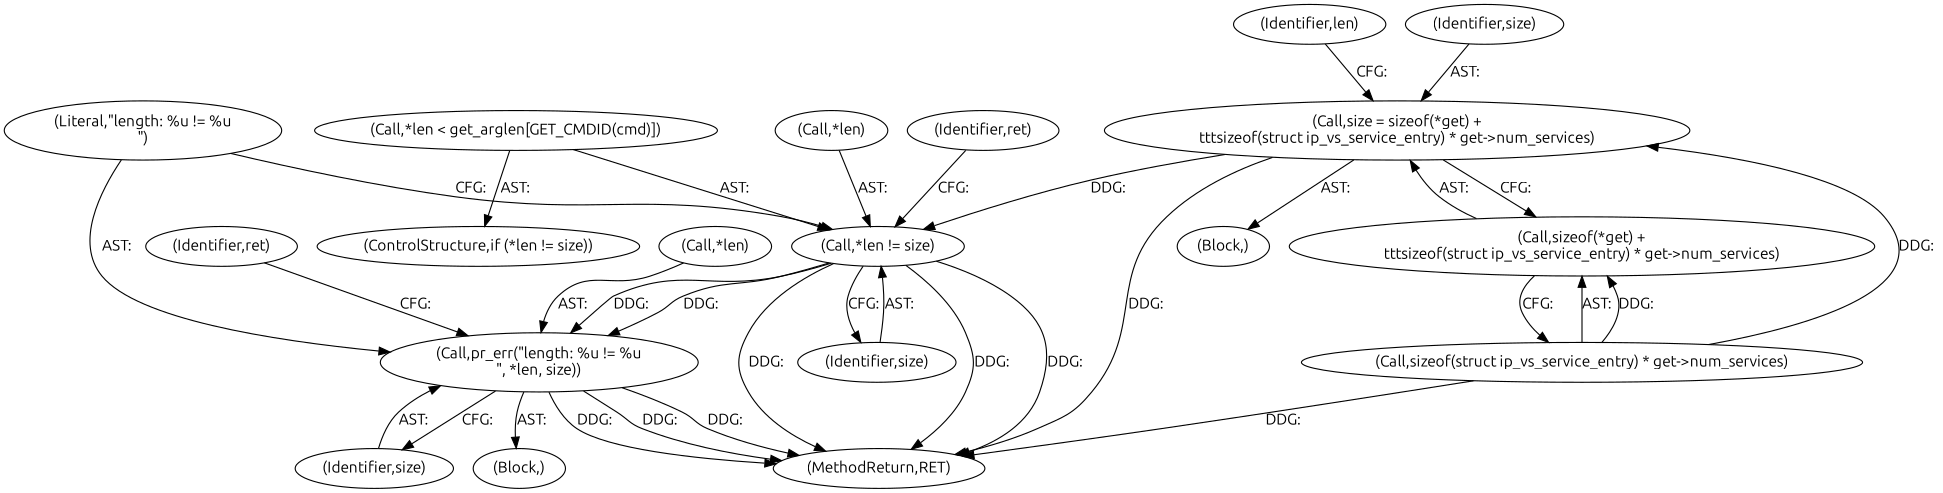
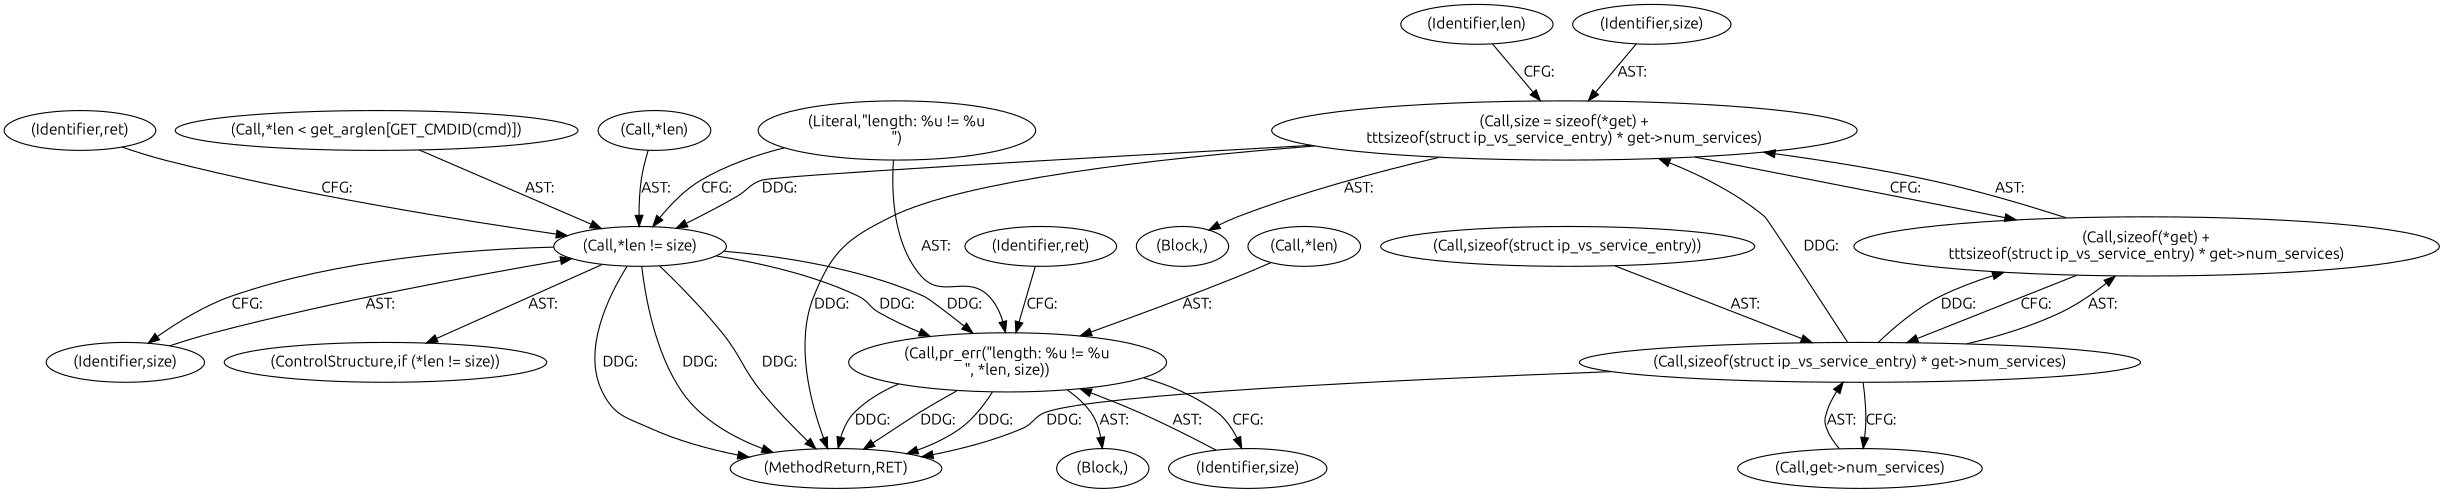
(499, 183) -> (519, 301)
none -> (1568, 246)
none -> (1860, 468)
